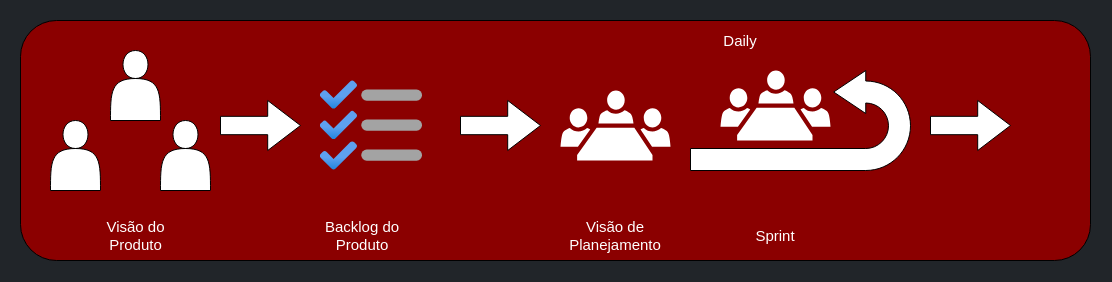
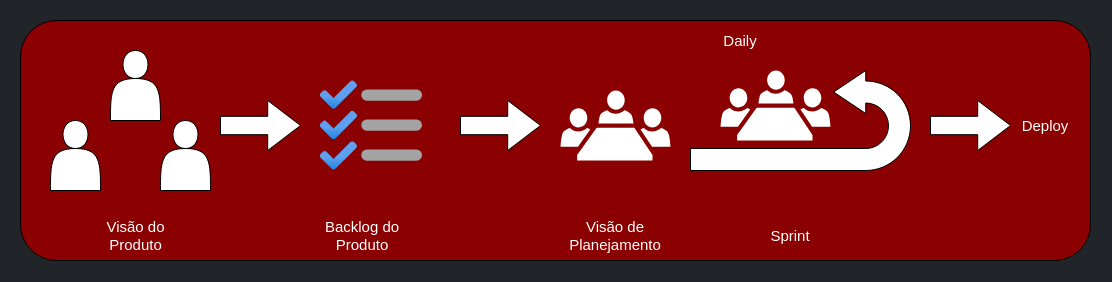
none -> (1046, 126)
(776, 236) -> (791, 236)
